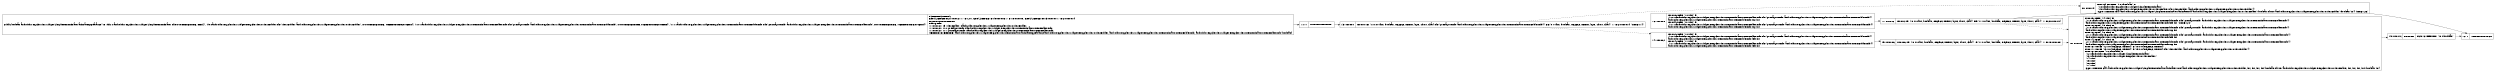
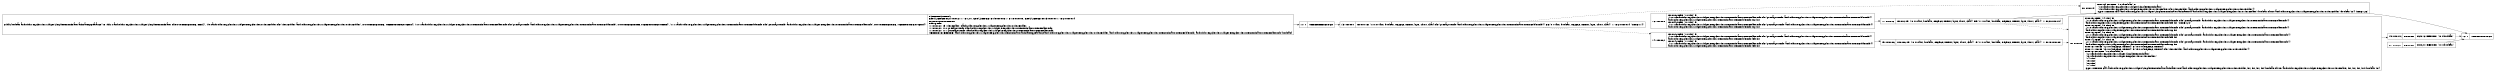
(1321, 25) -> (1321, 25)
none -> (2422, 45)
